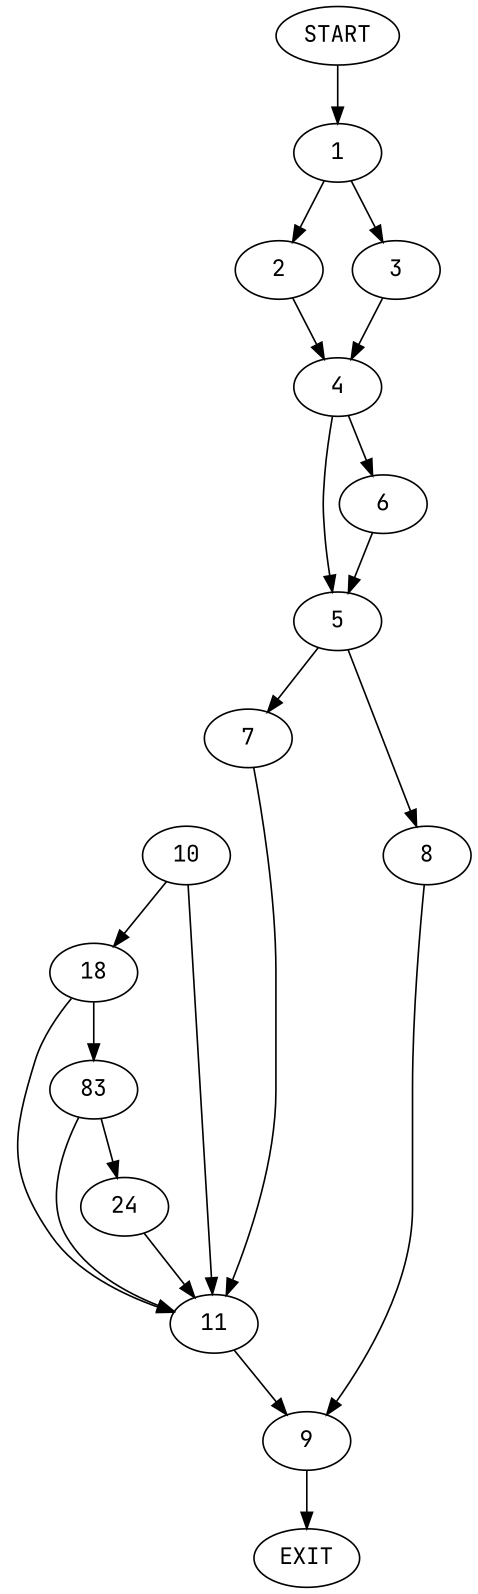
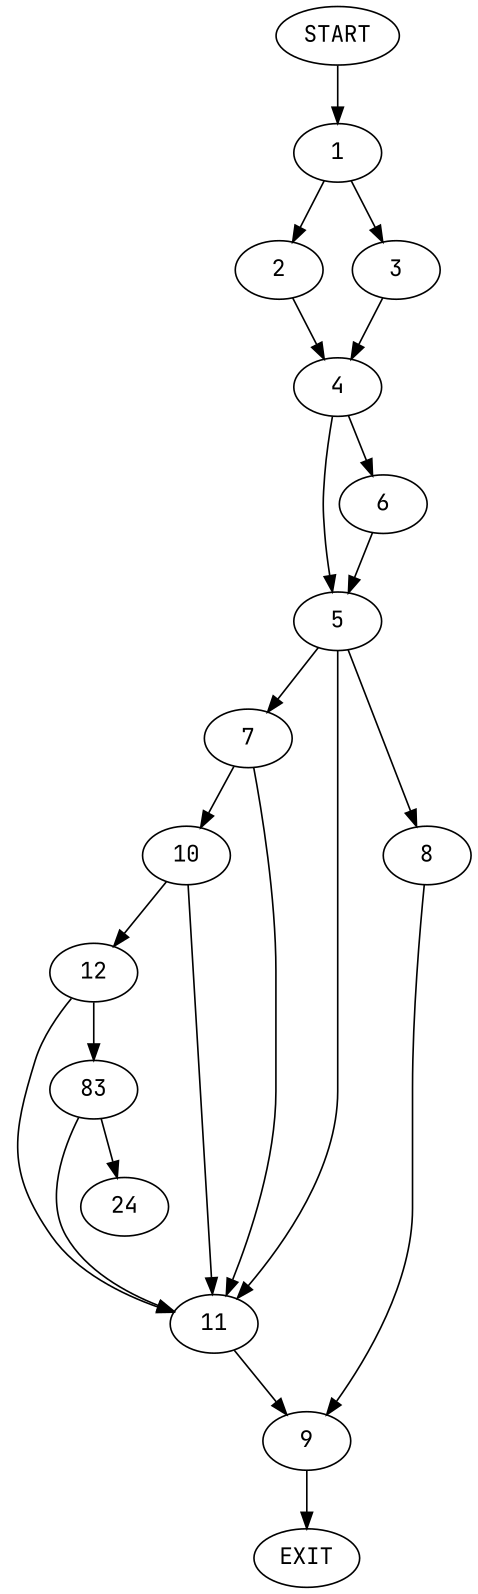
none -> (221, 790)
(94, 973) -> (94, 973)
(164, 1259) -> (338, 980)
